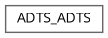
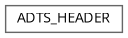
(54, 19) -> (64, 19)
